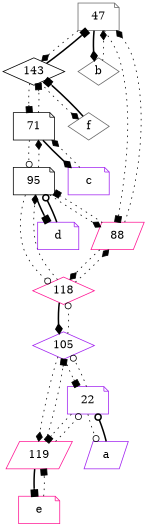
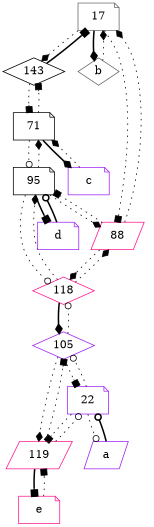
(99, 17) -> (99, 17)
(89, 126) -> none
